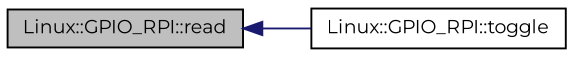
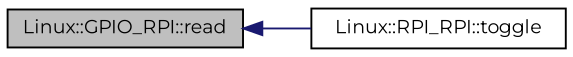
(439, 28) -> (439, 28)
